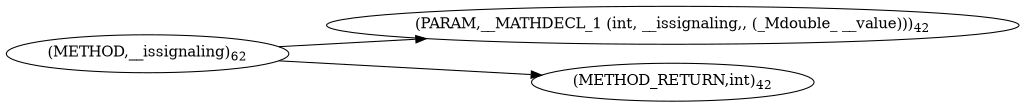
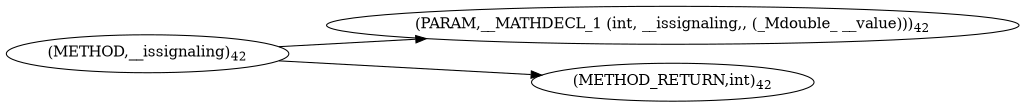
(239, 52) -> (239, 52)
